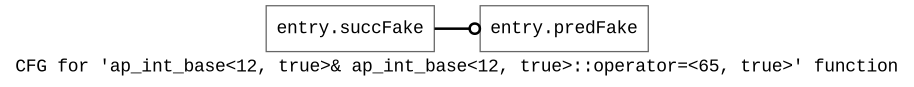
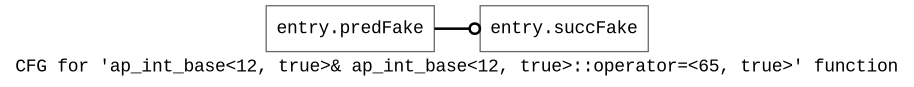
(452, 29) -> (452, 29)
